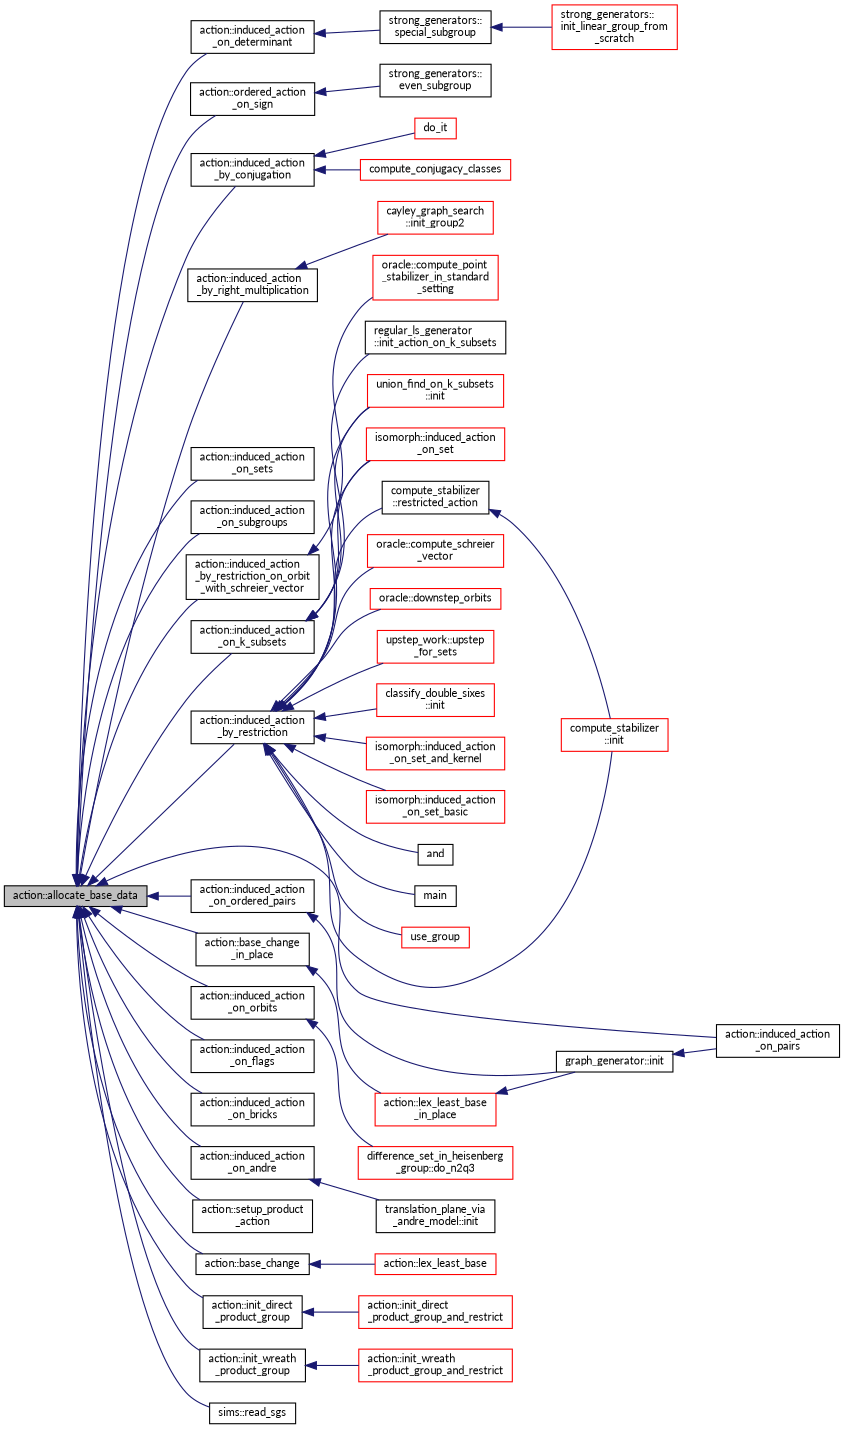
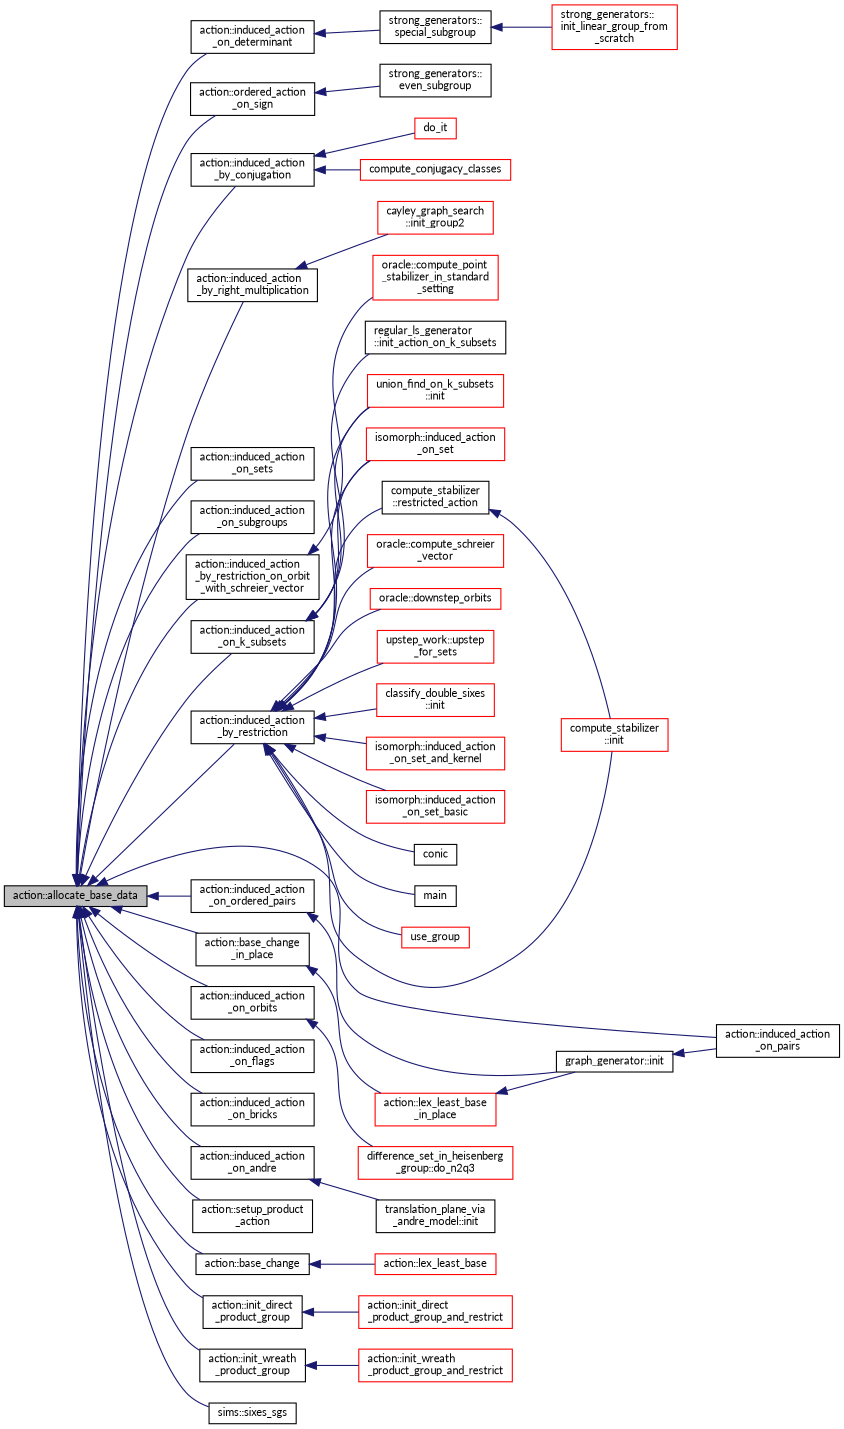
(436, 855) -> (436, 855)
(253, 1413) -> (253, 1413)
